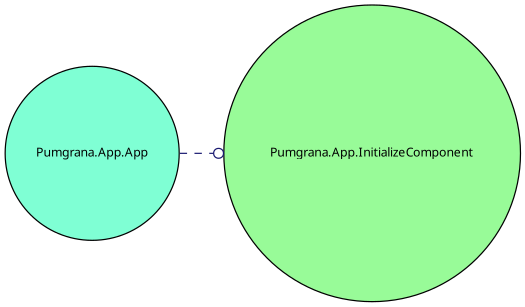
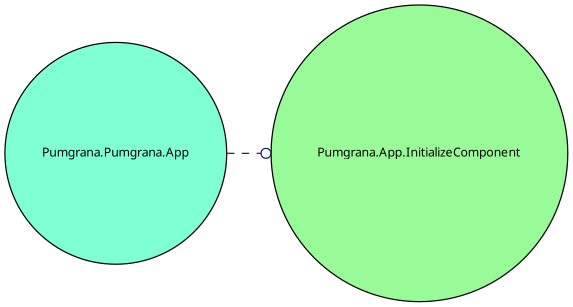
(92, 153) -> (116, 153)
